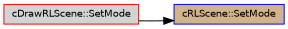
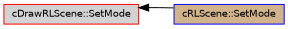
(151, 21) -> (161, 8)
